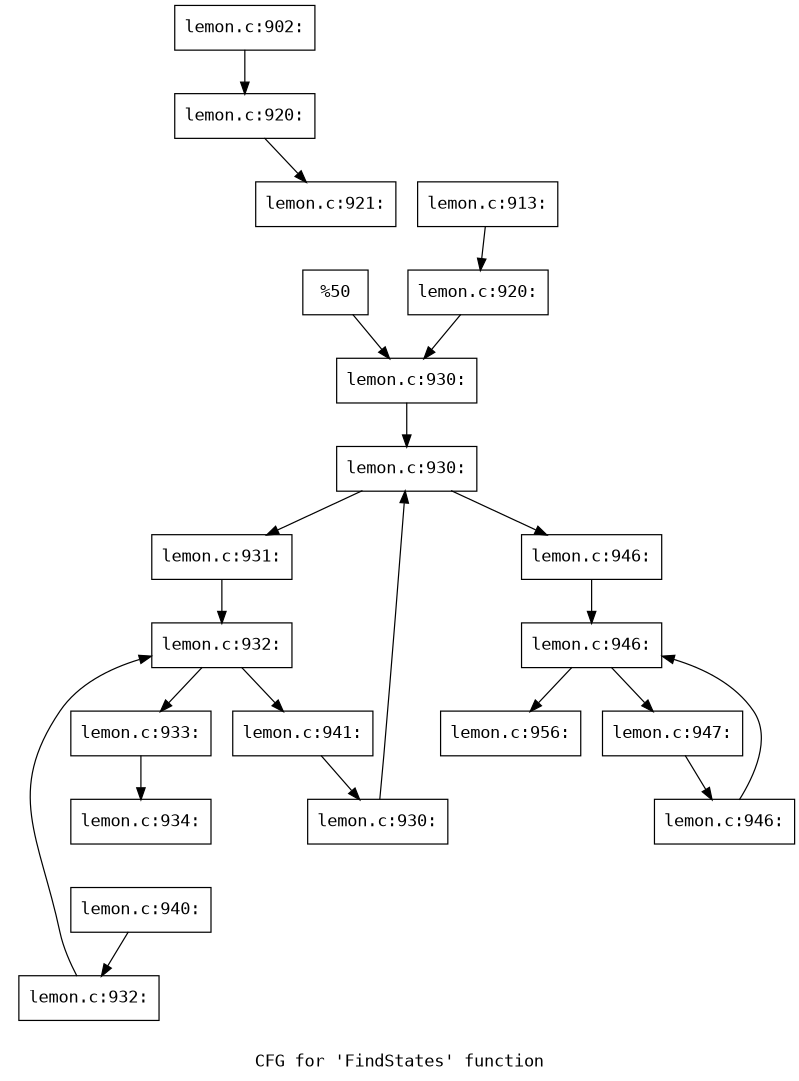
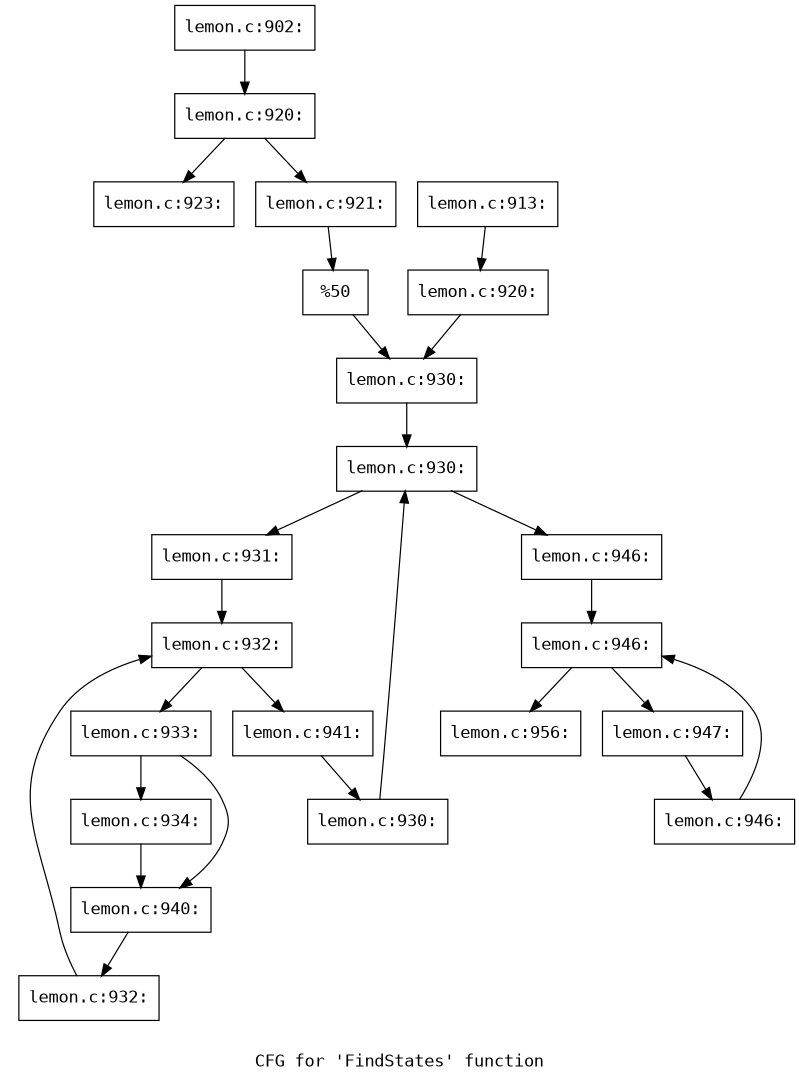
none -> (164, 204)
none -> (330, 242)
none -> (228, 816)
none -> (141, 860)
